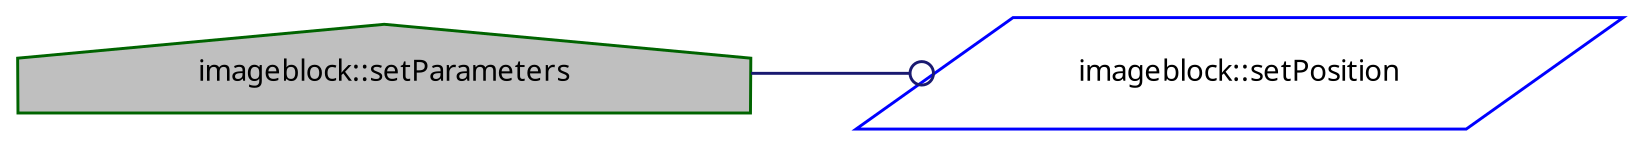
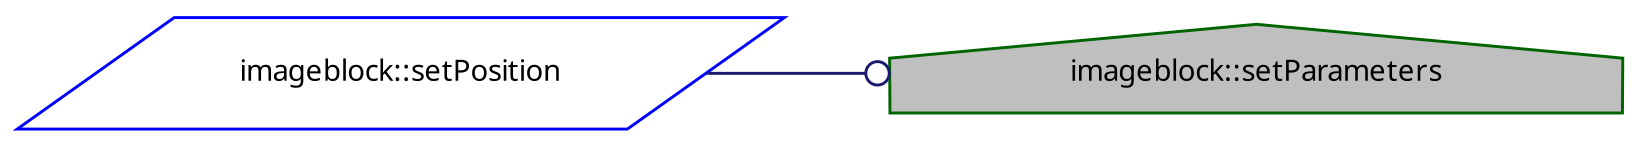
(830, 73) -> (786, 73)
